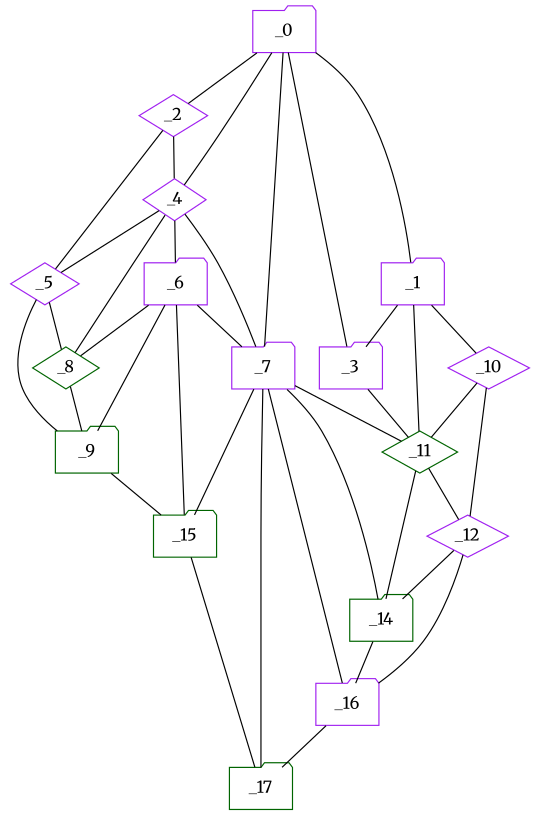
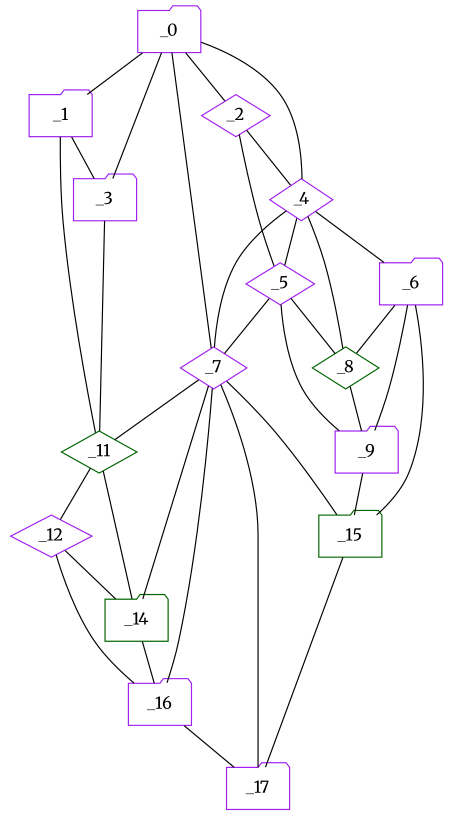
(220, 326) -> (247, 326)
(263, 368) -> (214, 368)
(489, 368) -> none
(87, 452) -> (367, 452)
(261, 788) -> (258, 788)
